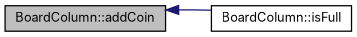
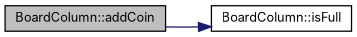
(195, 10) -> (182, 27)
